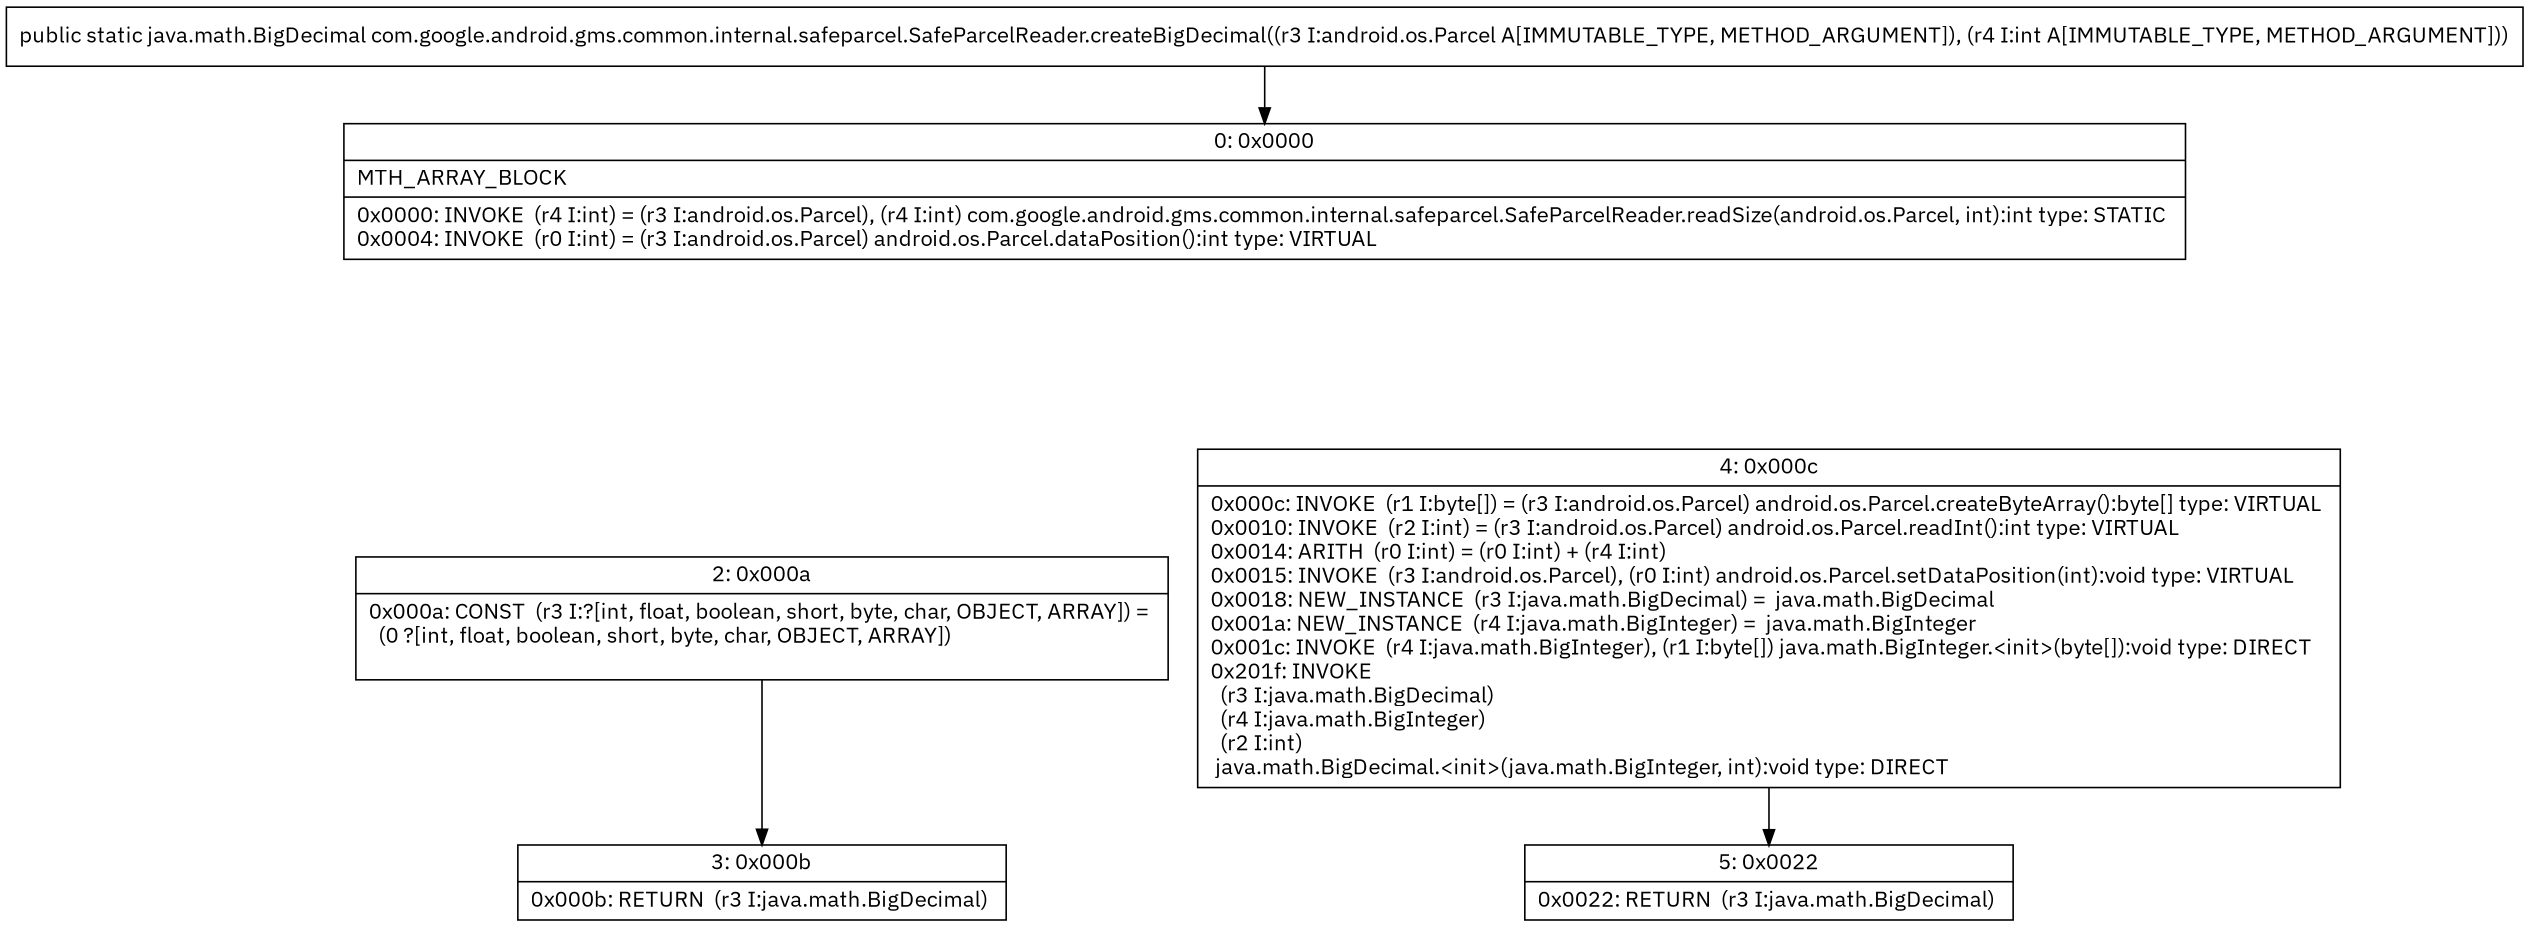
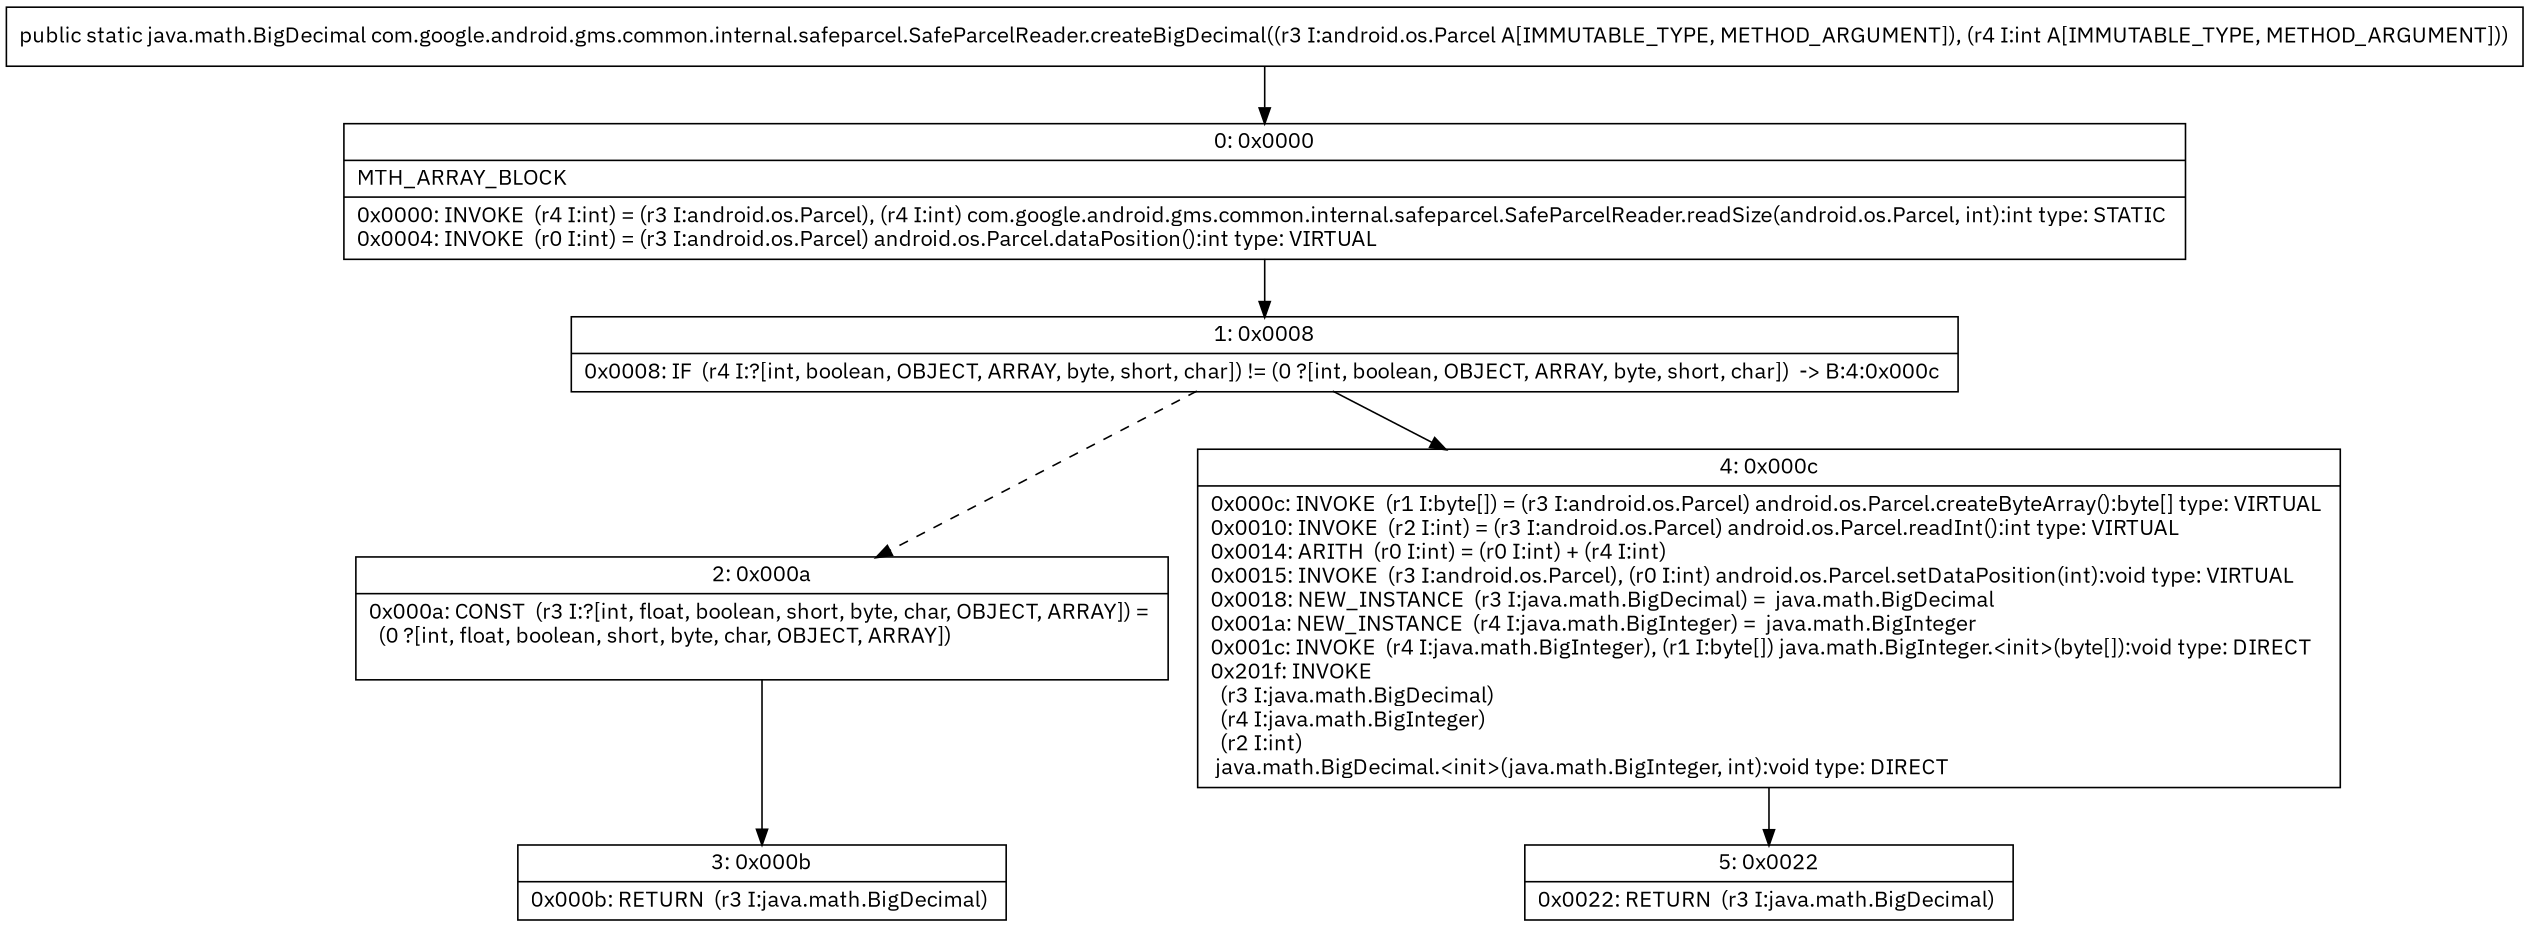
none -> (1265, 354)
